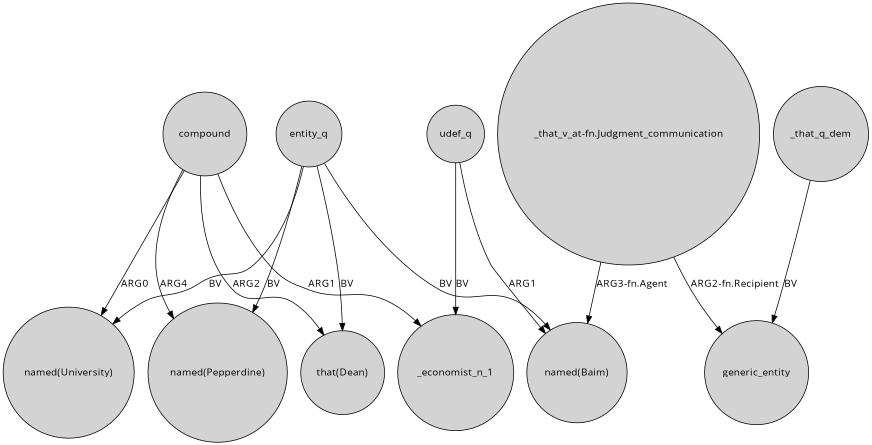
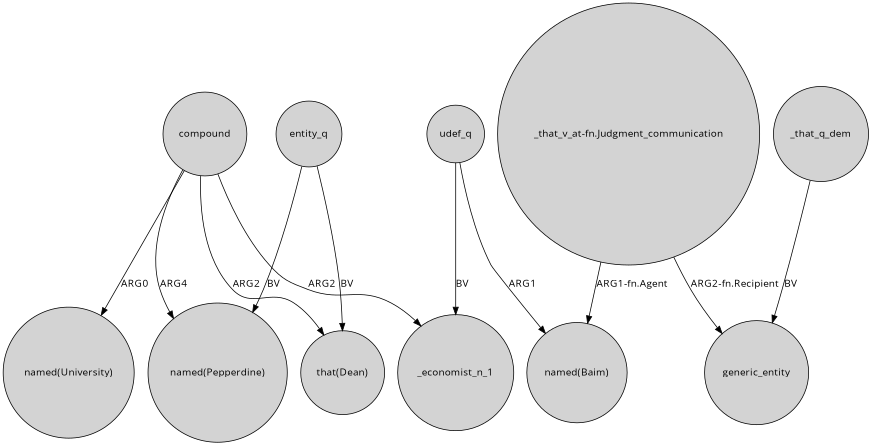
(238, 273) -> none
(416, 274) -> none
(322, 284) -> (322, 284)
(632, 284) -> (632, 284)
